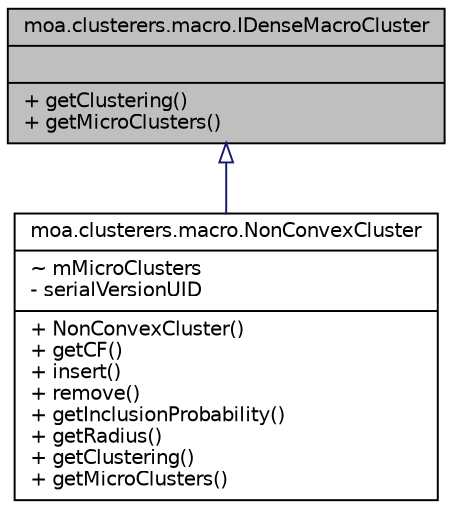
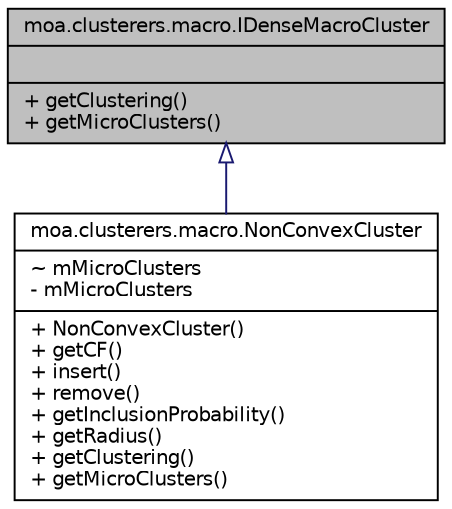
(116, 291) -> (112, 291)
